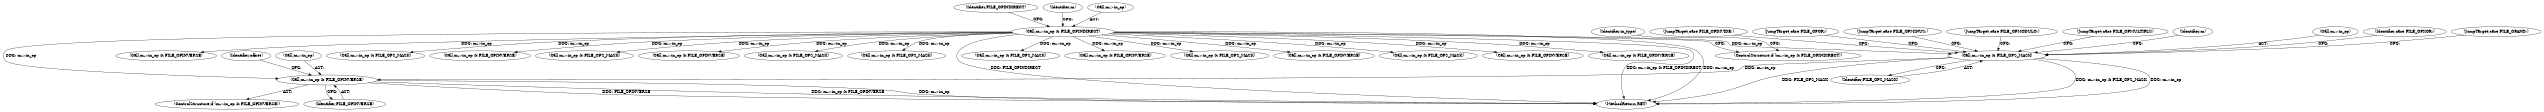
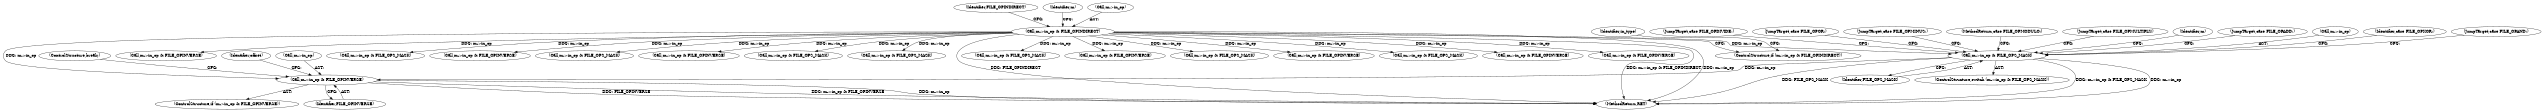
(2002, 32) -> (2002, 32)
none -> (2263, 32)
none -> (75, 56)
none -> (1992, 80)
